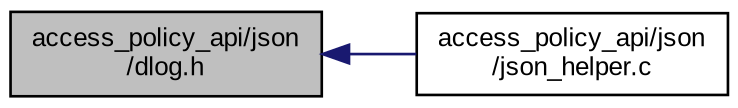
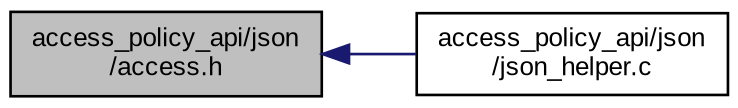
(166, 54) -> (166, 54)
